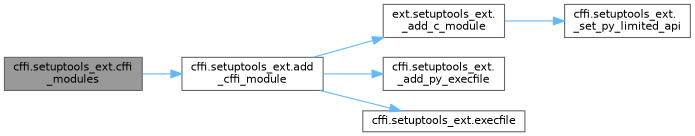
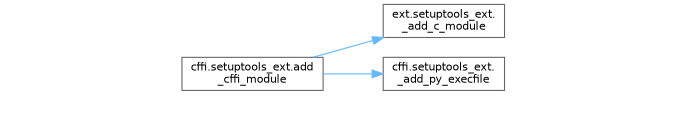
(627, 21) -> none
(73, 74) -> none
(444, 121) -> none
